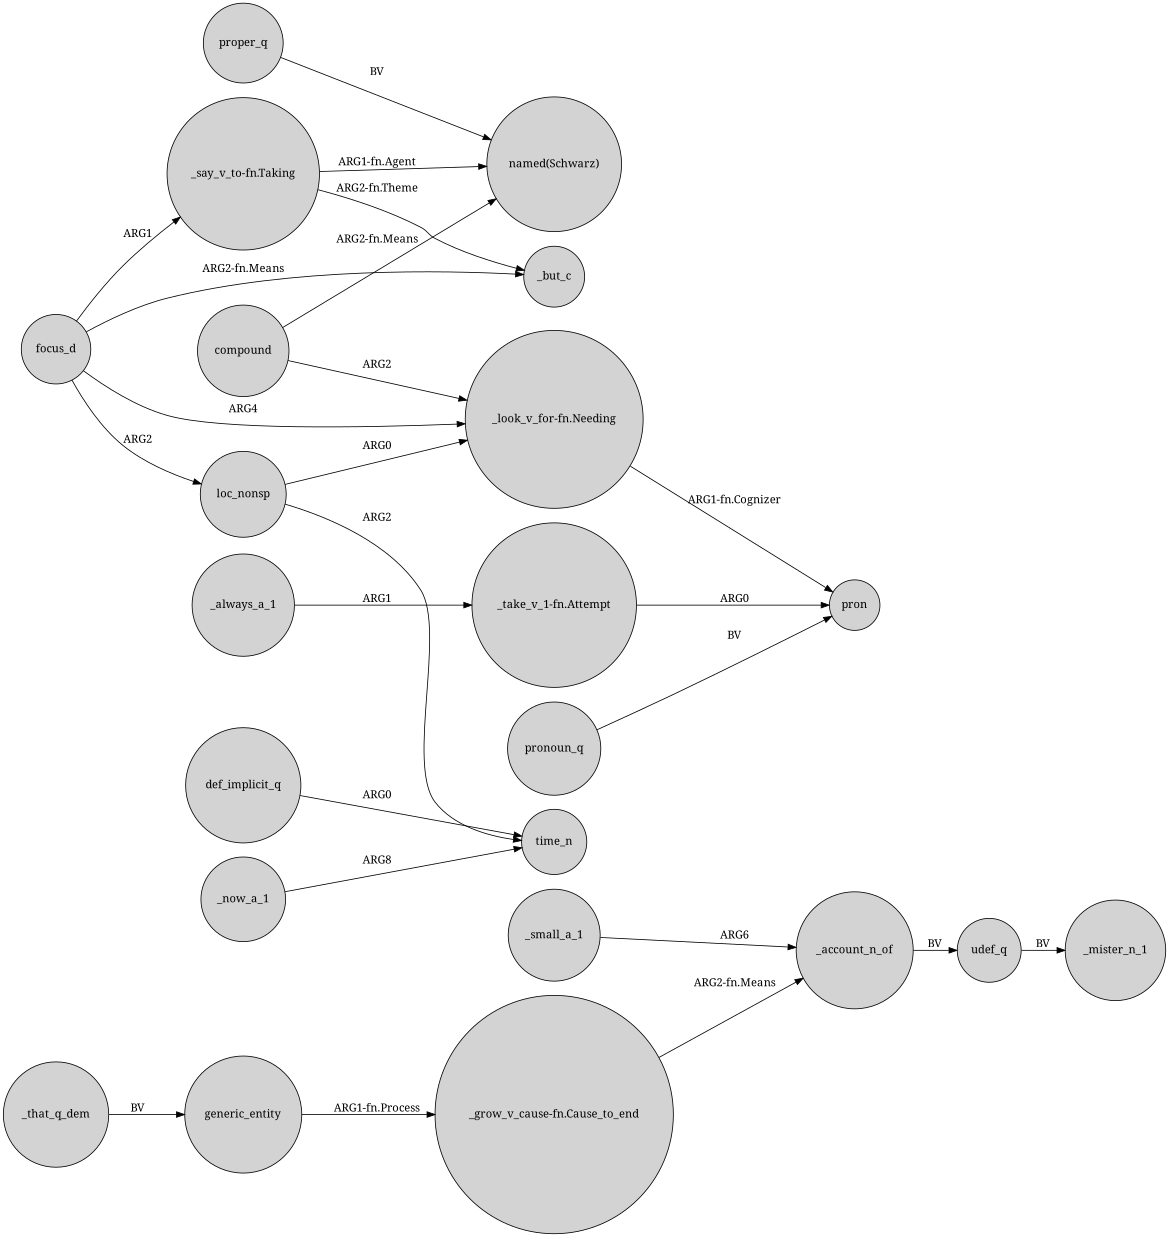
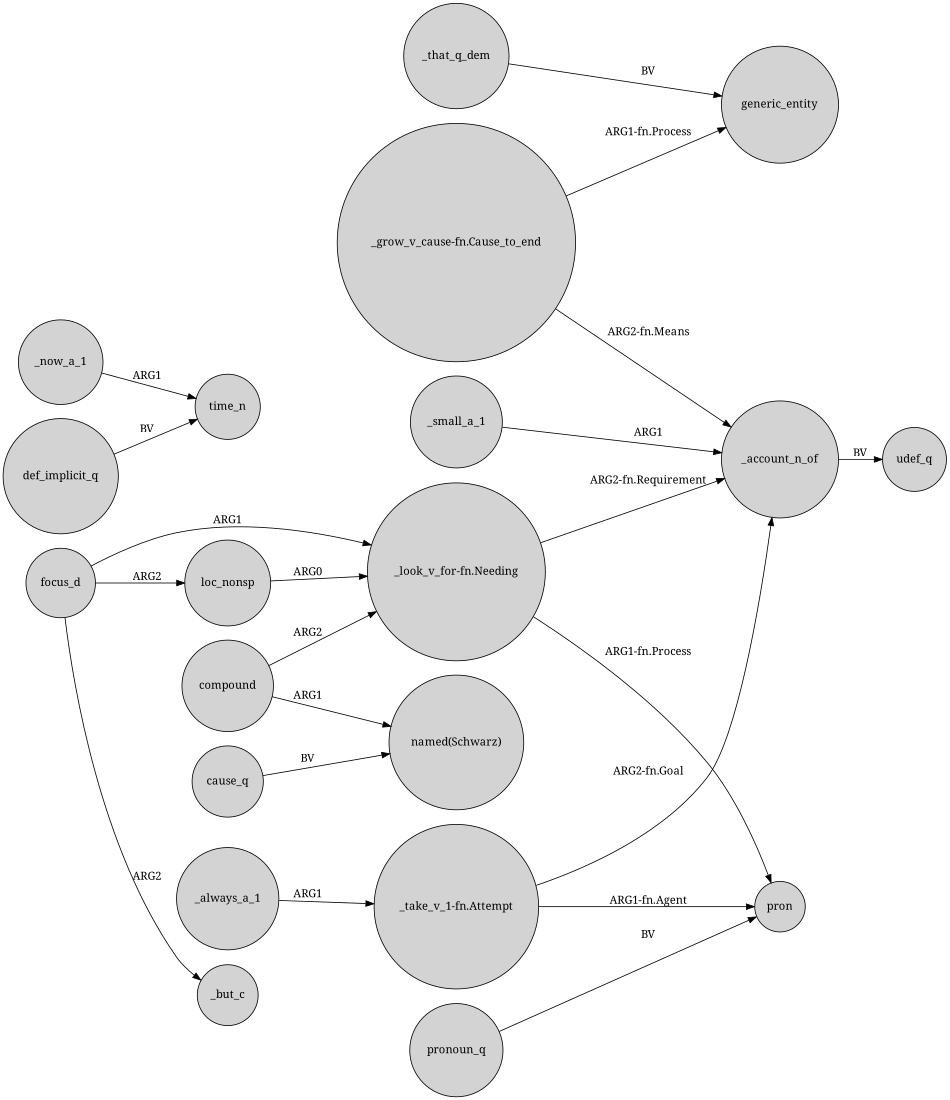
(243, 43) -> (228, 782)
(243, 174) -> none
(377, 240) -> (308, 696)
(243, 269) -> (147, 877)
(243, 409) -> (228, 520)
(735, 500) -> (649, 652)
none -> (629, 512)
(735, 599) -> (649, 901)
(429, 659) -> none
none -> (720, 753)
(377, 795) -> (147, 430)
(377, 861) -> (147, 376)
(735, 936) -> (649, 433)
(1115, 950) -> none
(364, 1115) -> (642, 163)
